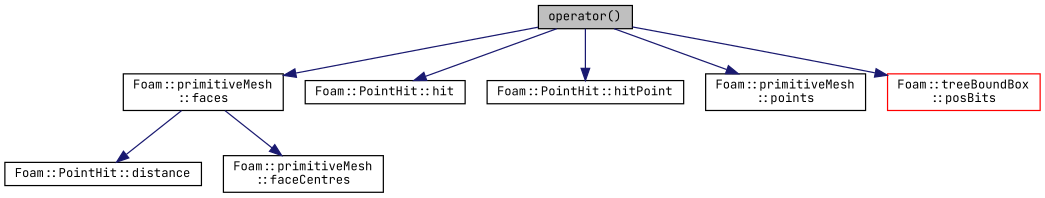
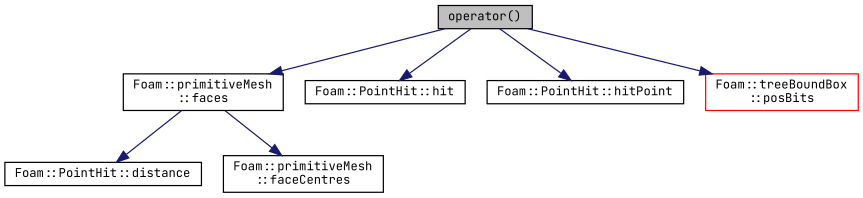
(786, 92) -> none
